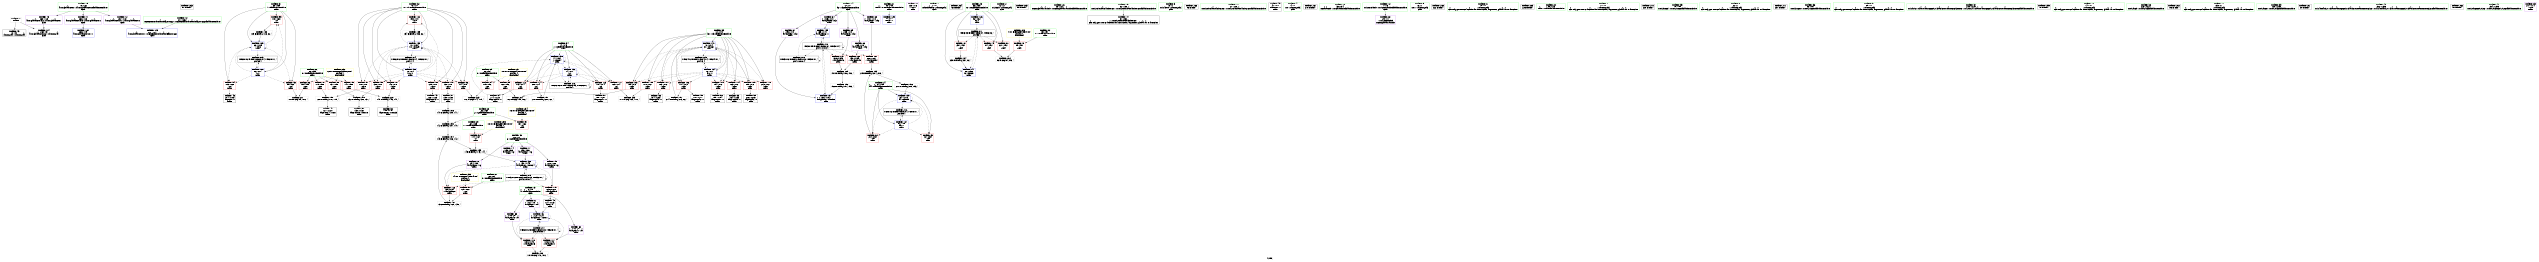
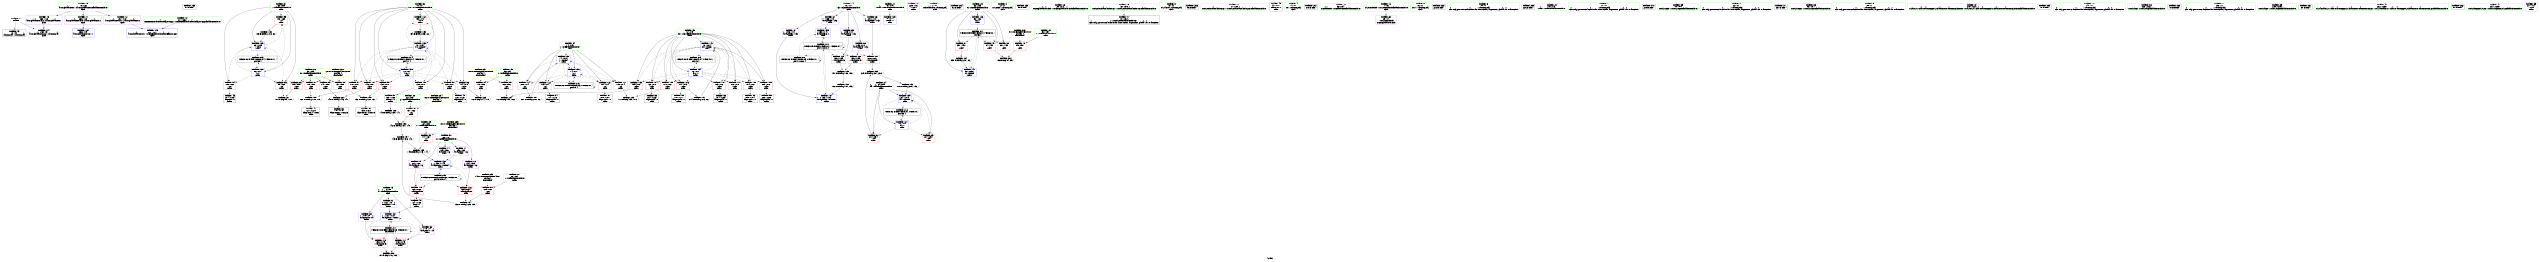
(494, 63) -> (570, 66)
(464, 119) -> (406, 119)
